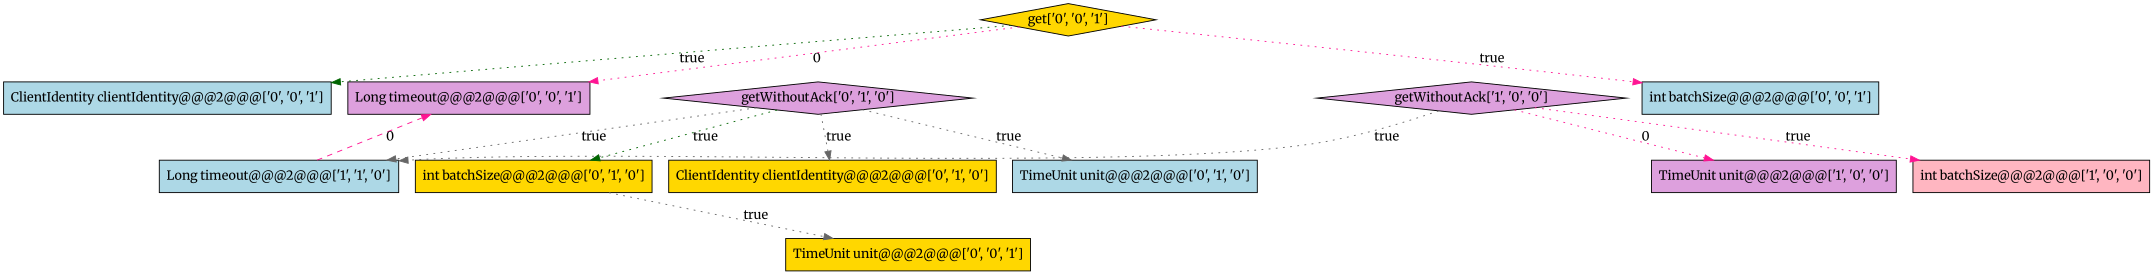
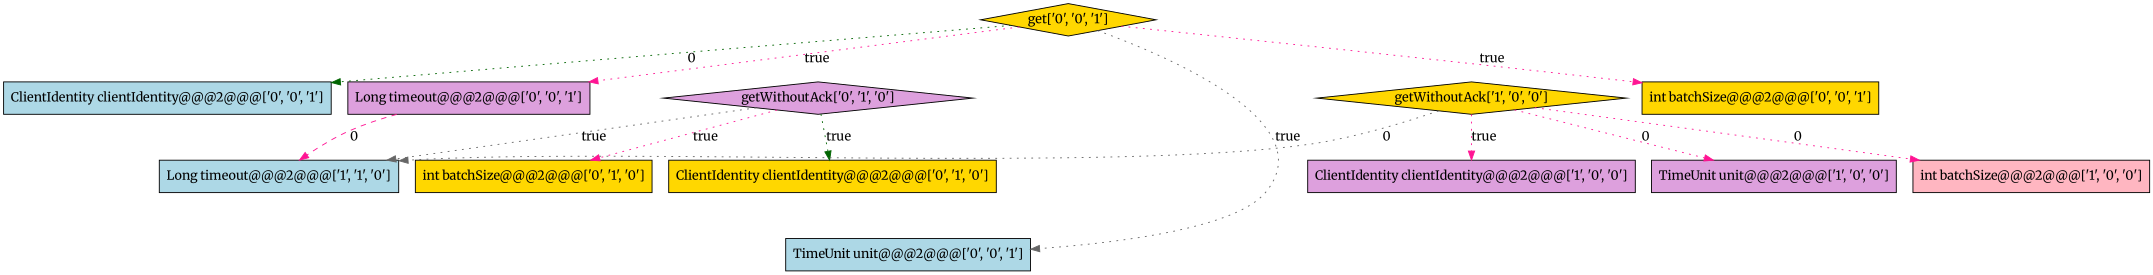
(692, 59) -> (692, 59)
(817, 59) -> (817, 59)
(1471, 98) -> (1471, 98)
(1760, 98) -> (1760, 98)
(824, 133) -> (824, 133)
(688, 134) -> (688, 134)
(1387, 137) -> (1387, 137)
(1798, 137) -> (1798, 137)
(370, 139) -> (350, 131)
(1135, 176) -> none
none -> (1471, 176)
(716, 215) -> (1272, 179)
(908, 255) -> (908, 255)
